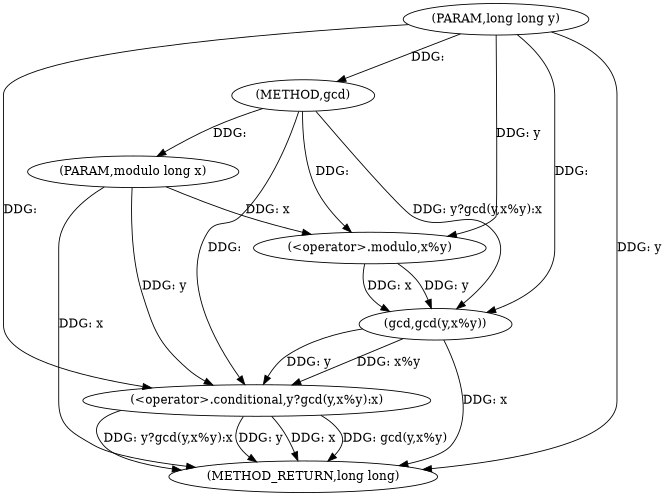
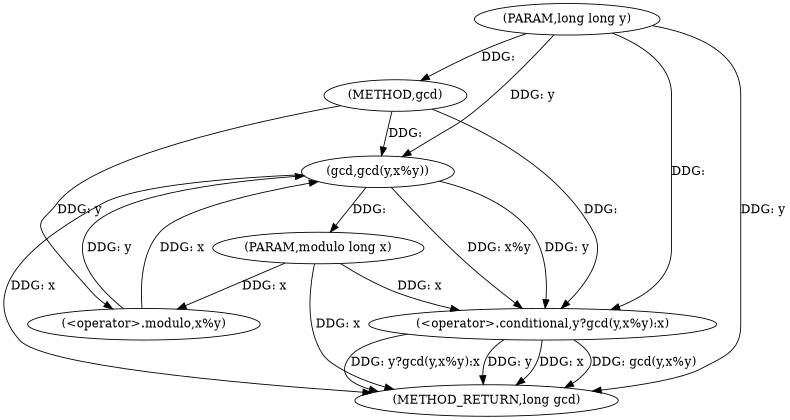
(212, 127) -> (351, 206)
(497, 148) -> none
(334, 172) -> (80, 210)
(574, 172) -> (533, 96)
(478, 210) -> (407, 134)
(165, 286) -> (420, 286)
(303, 477) -> (487, 401)
